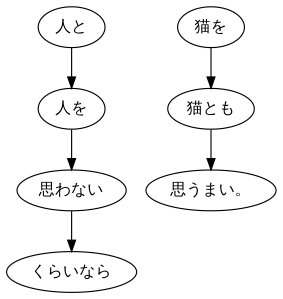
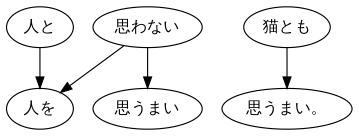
(211, 27) -> none
(72, 144) -> (97, 66)
(72, 272) -> (148, 109)
